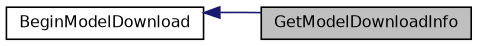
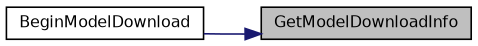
(241, 12) -> (224, 34)
